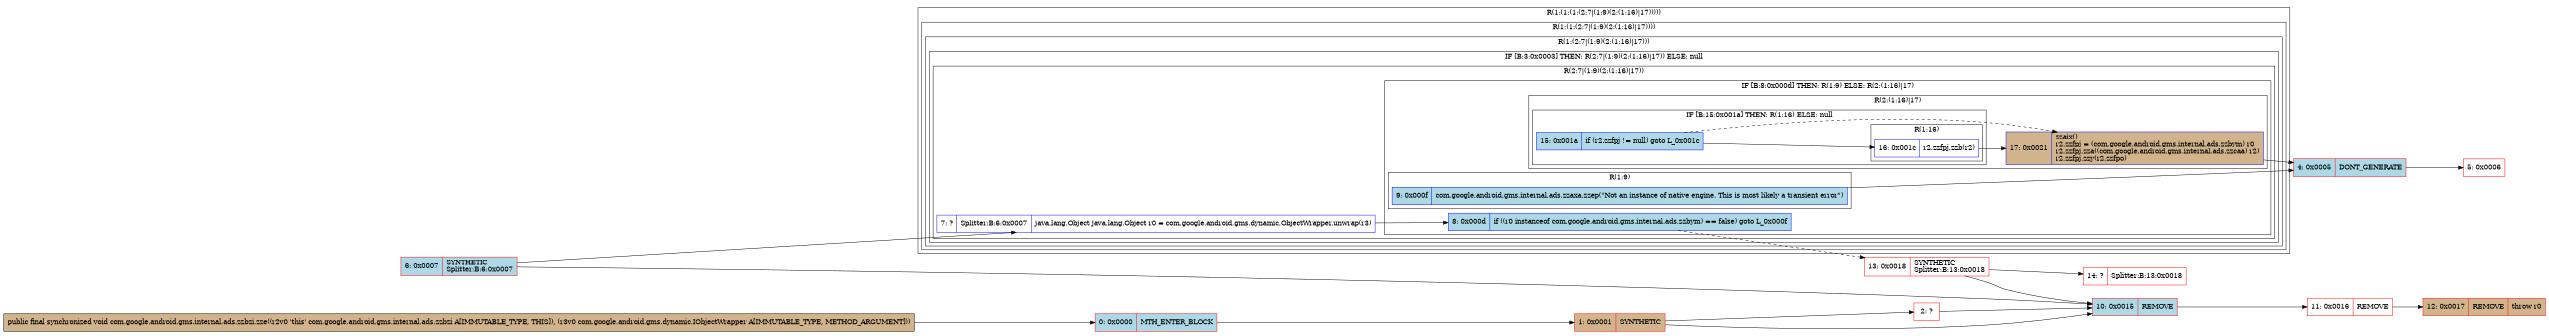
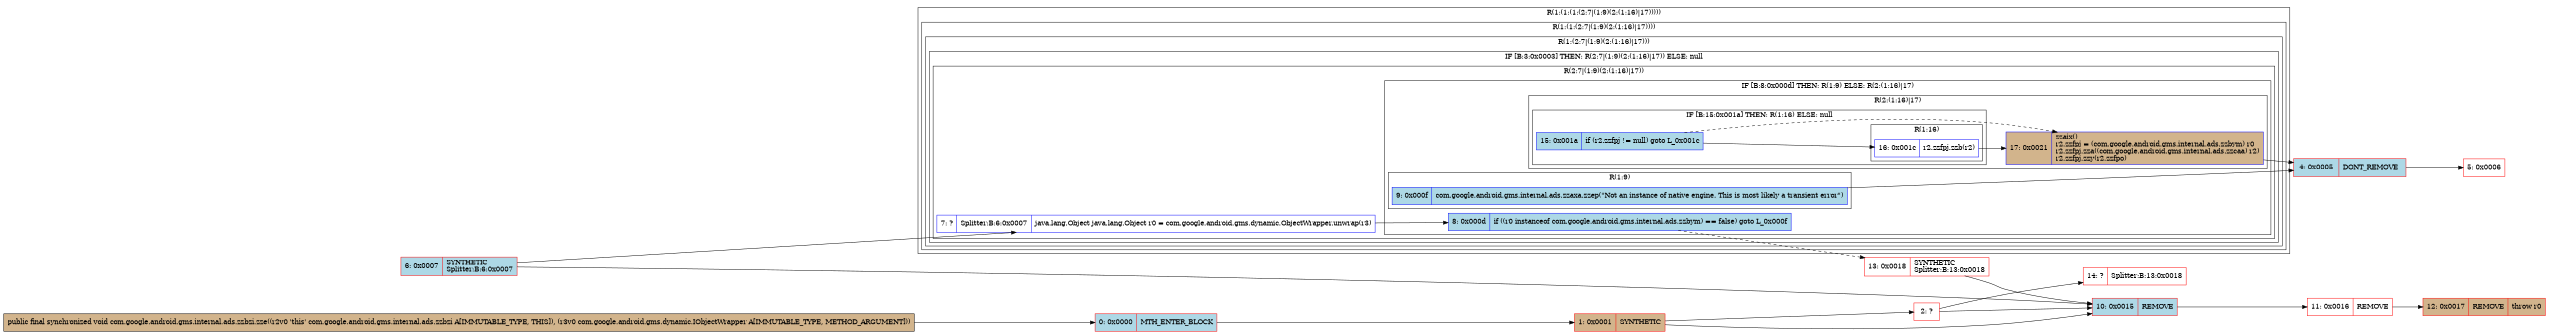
(2371, 167) -> (2371, 167)
(2034, 272) -> (2009, 294)
